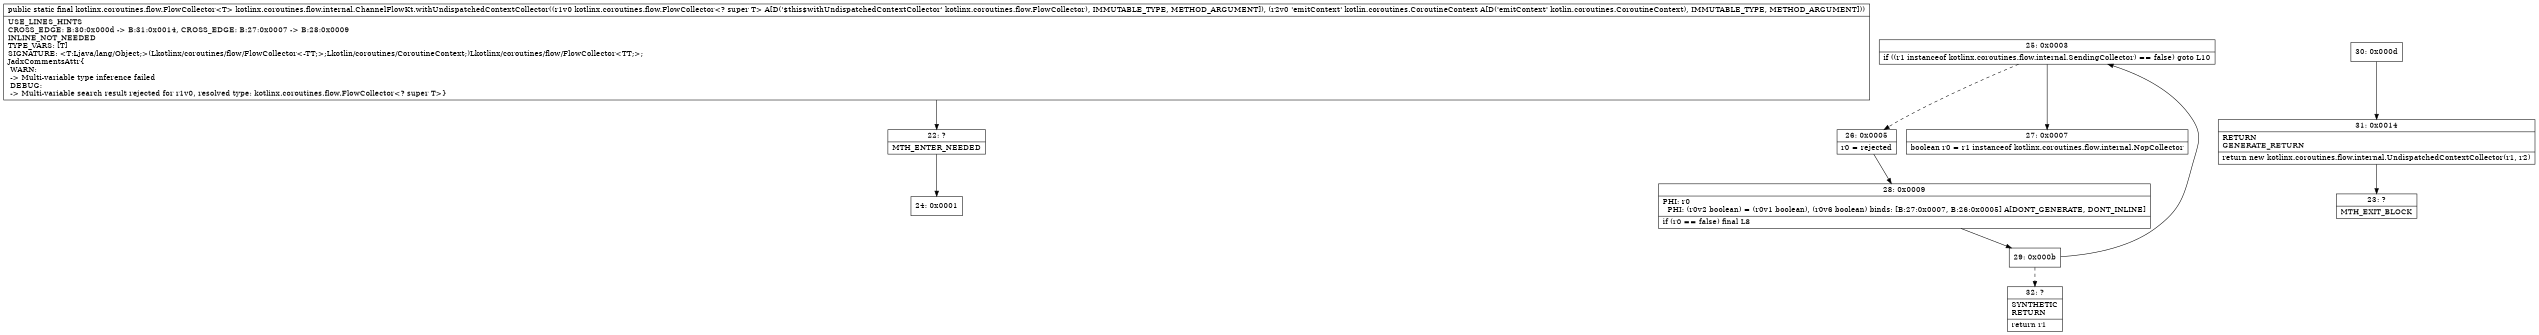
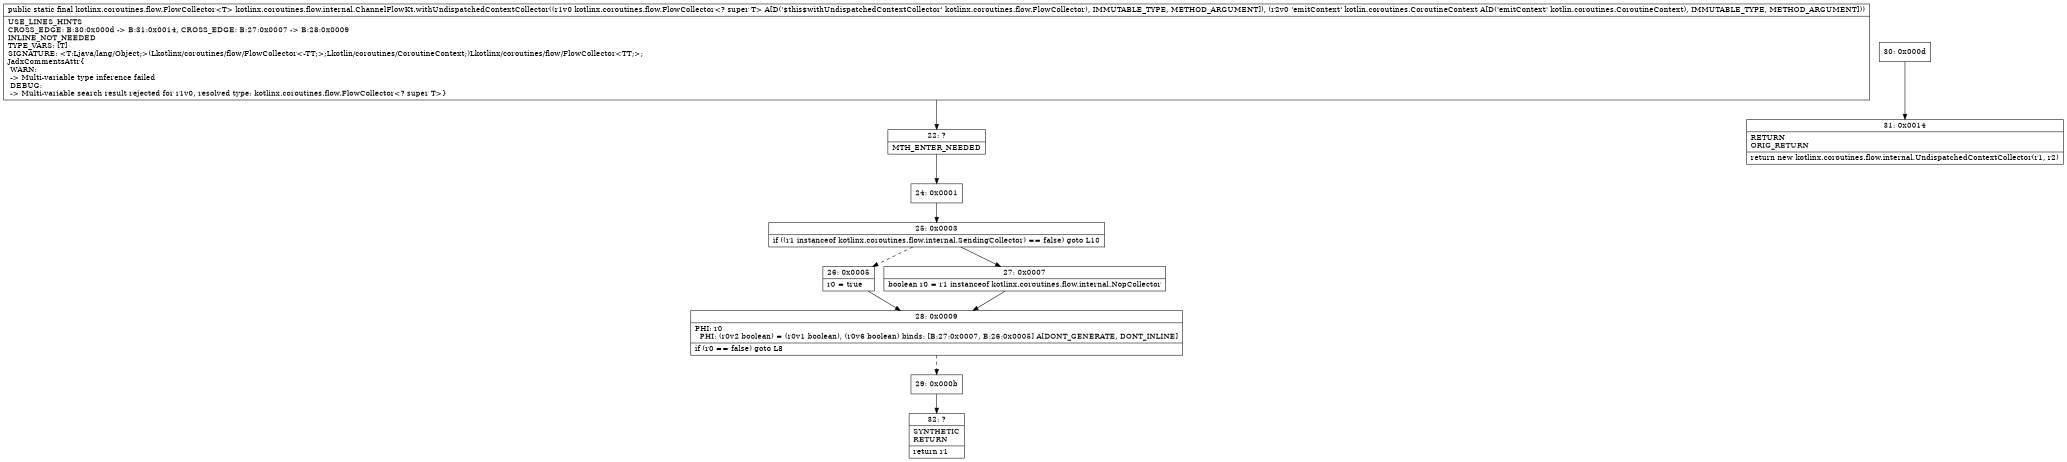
(2264, 146) -> (1780, 146)
(1867, 148) -> (845, 285)
(2188, 179) -> (937, 210)
(2377, 206) -> none
(1707, 222) -> (739, 349)
(1984, 237) -> (937, 362)
(2035, 274) -> (937, 401)
none -> (991, 299)
